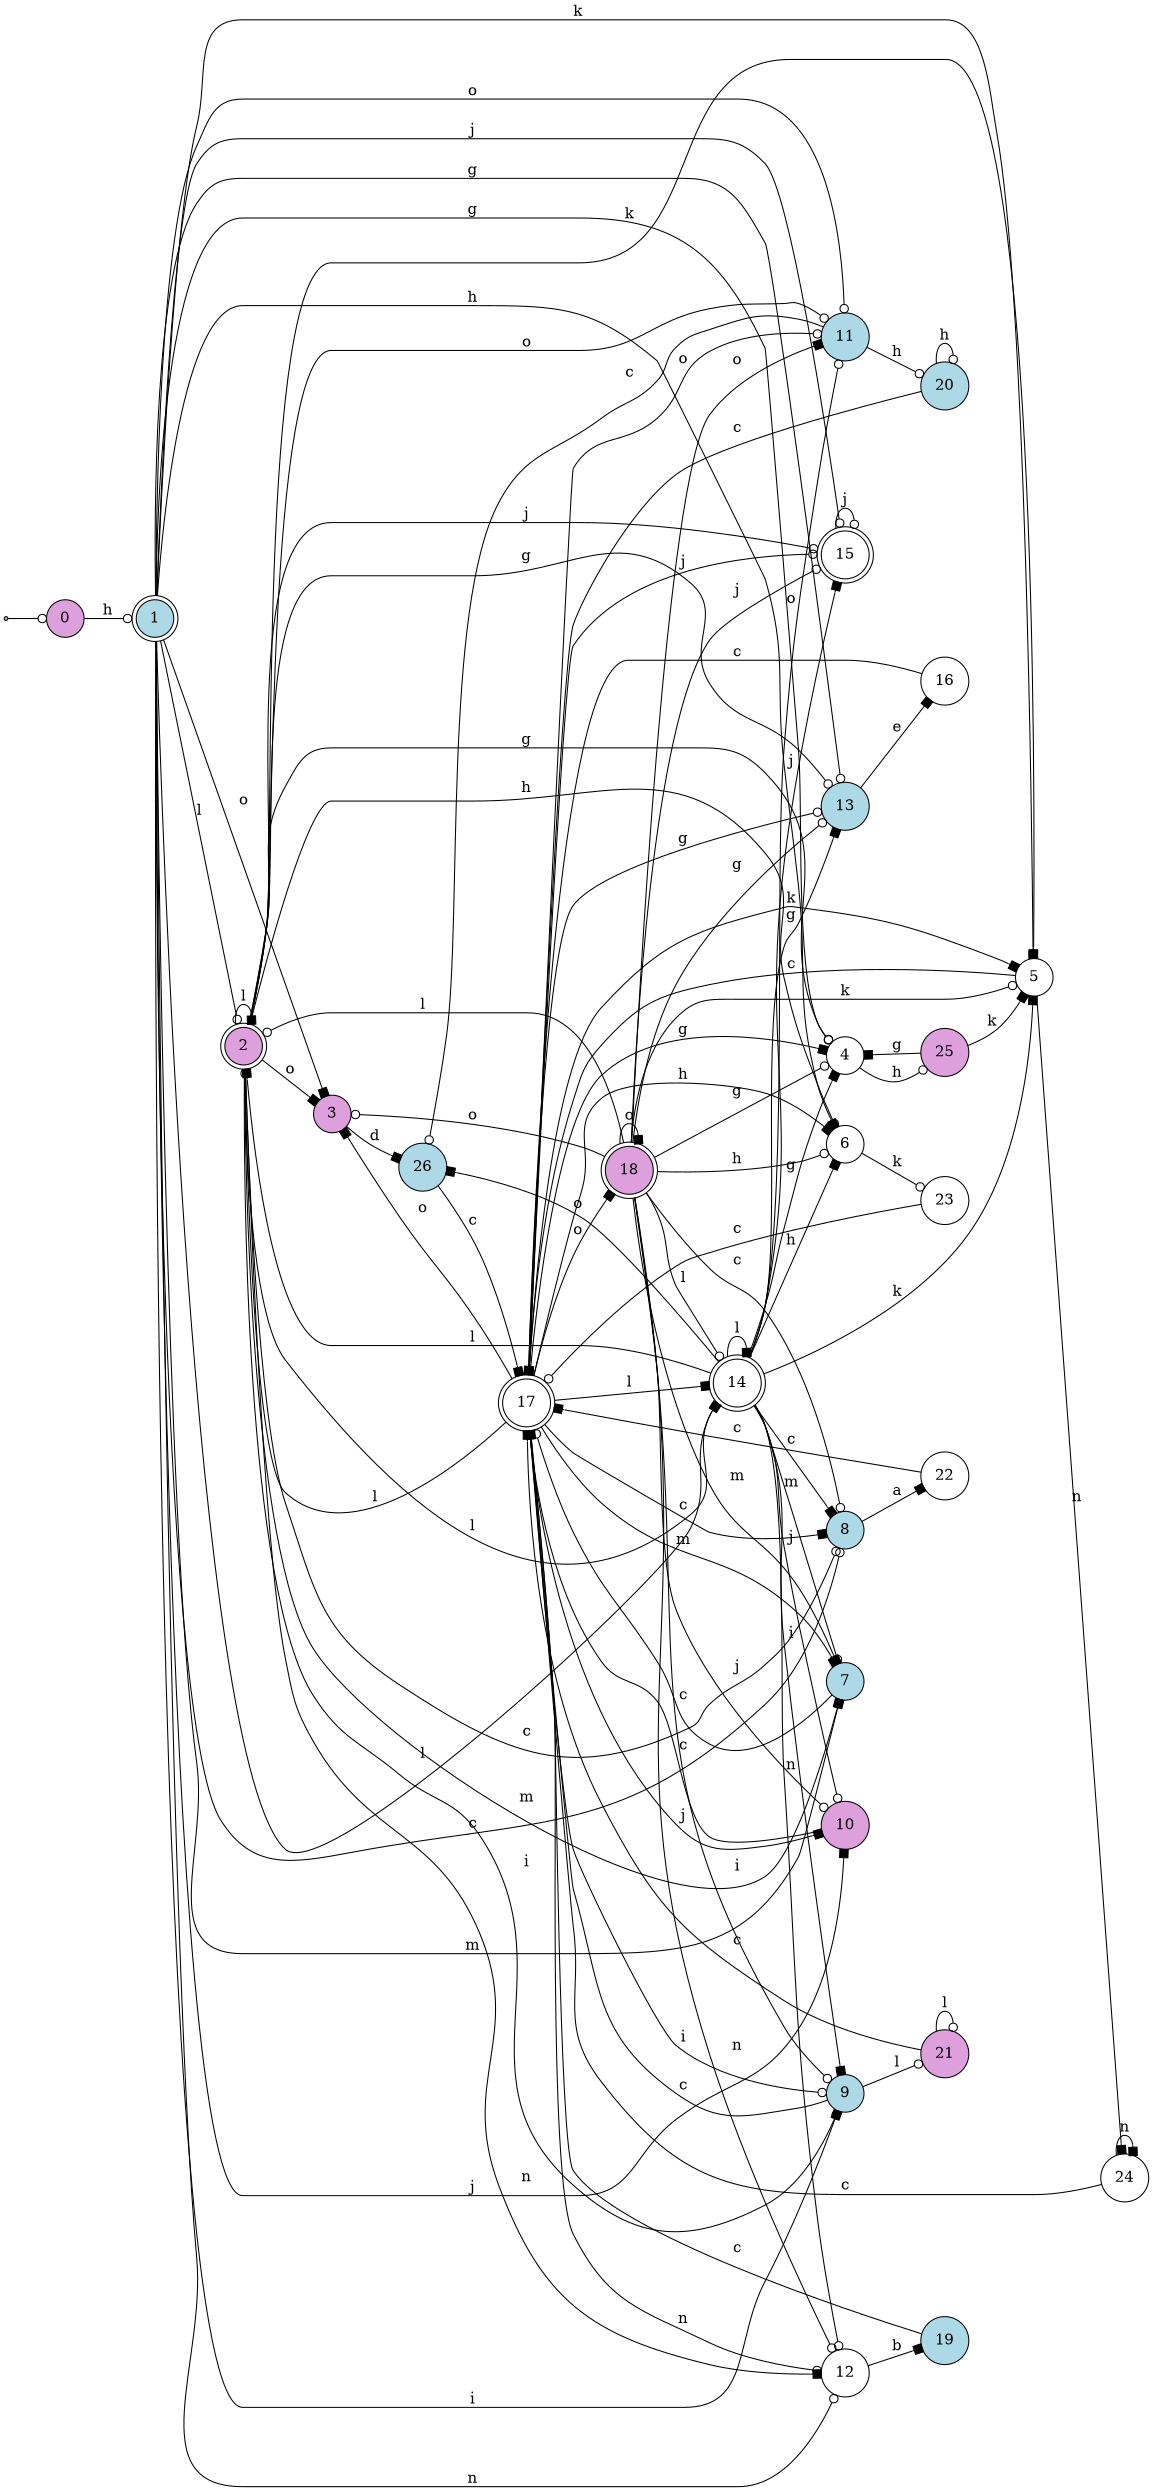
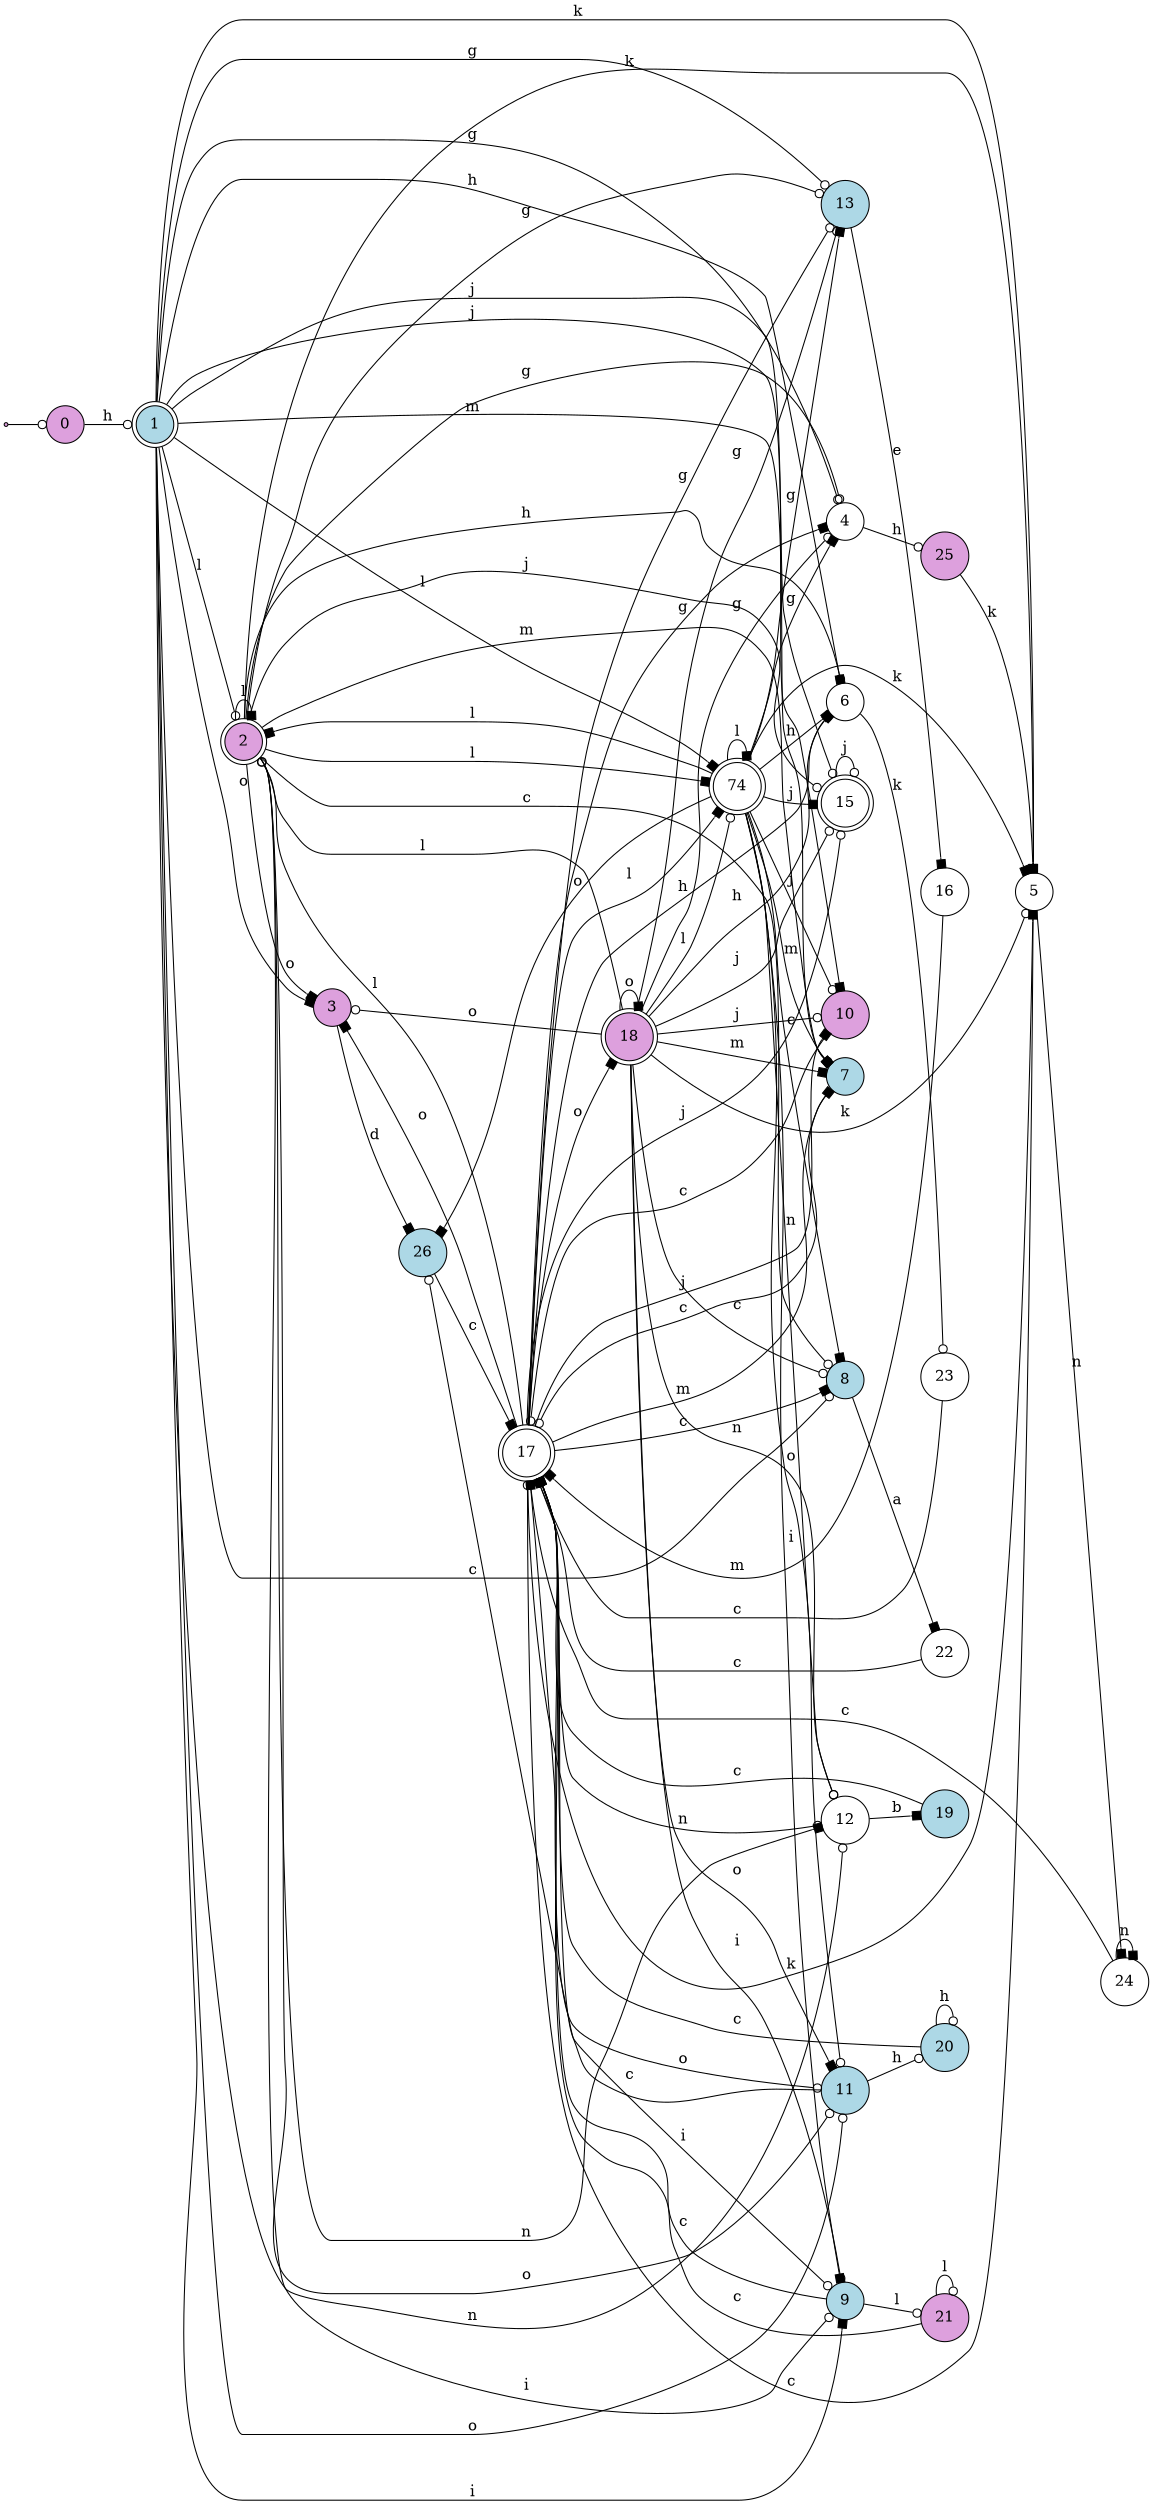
(737, 652) -> (737, 1566)
(898, 1054) -> none
(737, 1383) -> (737, 786)
